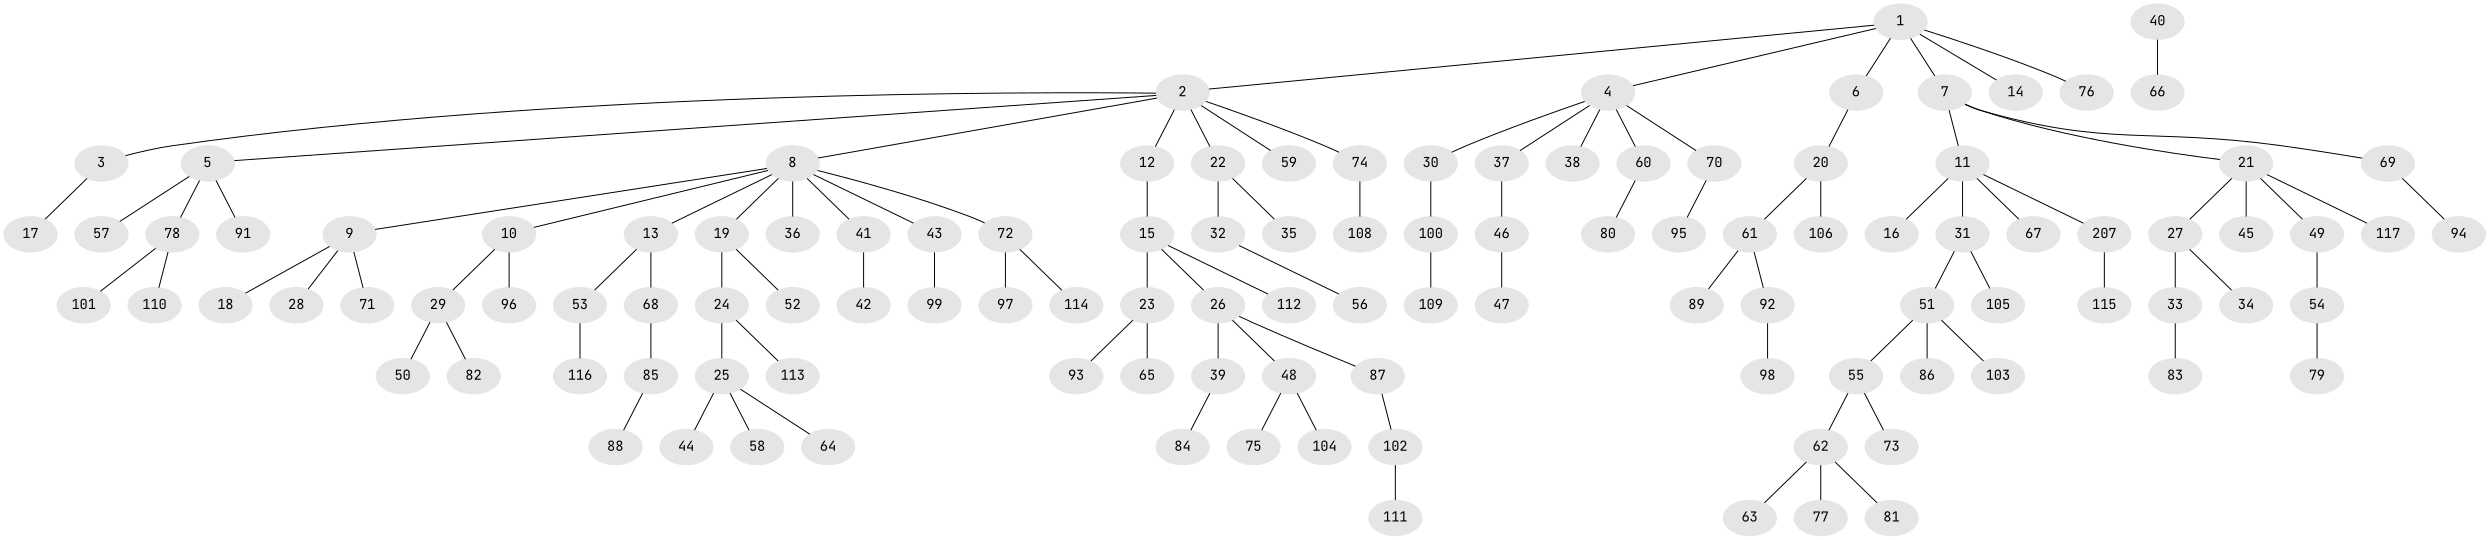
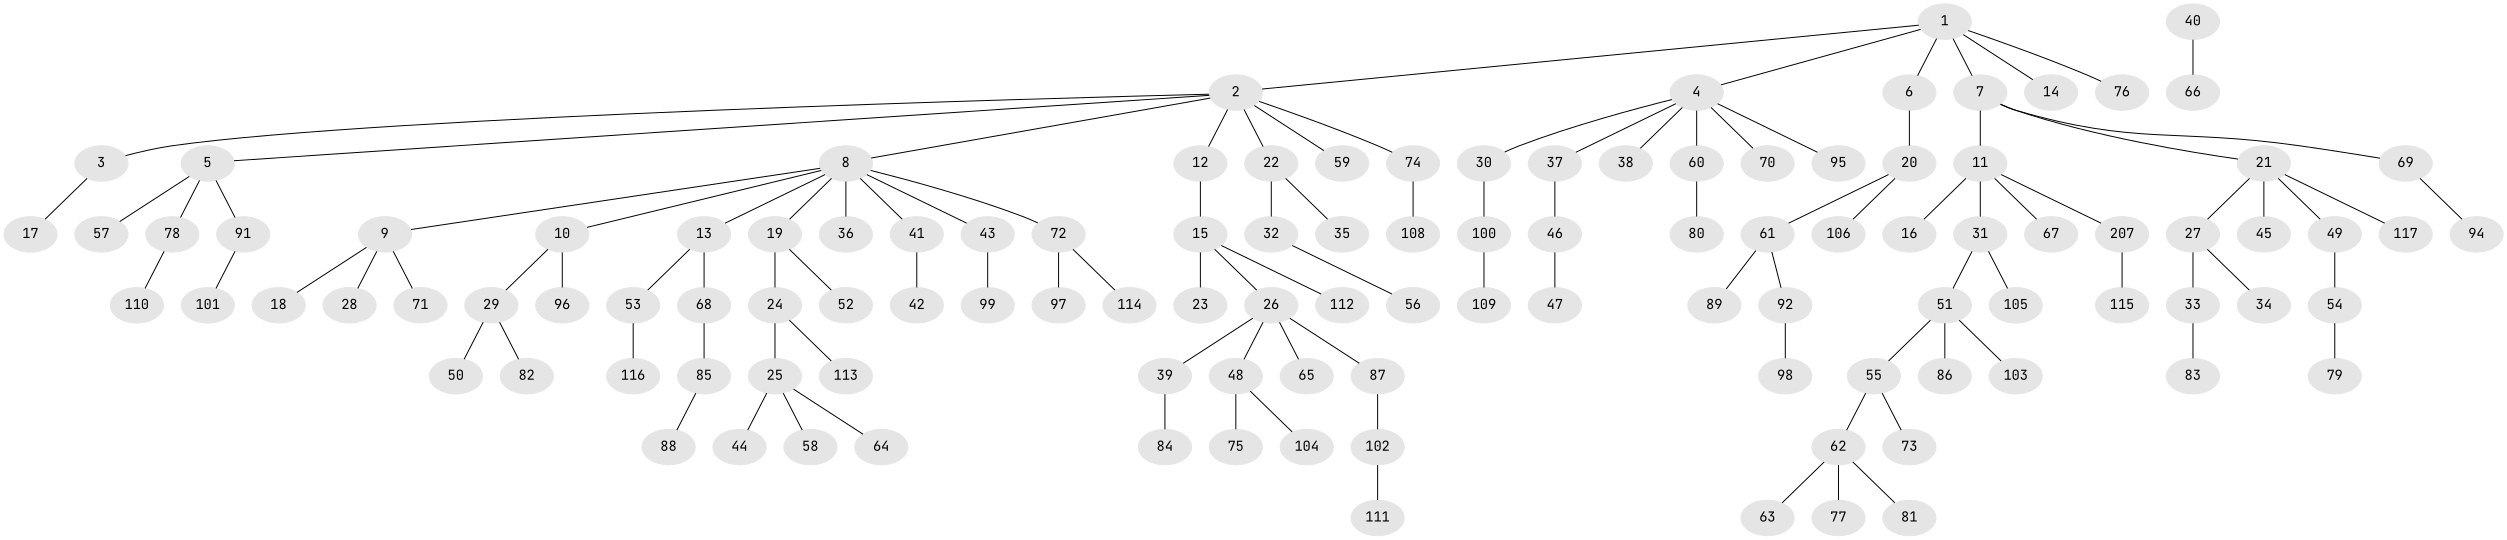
(1697, 199) -> (1768, 128)
(128, 270) -> (225, 270)
(1147, 341) -> (1289, 341)
(1076, 376) -> none
